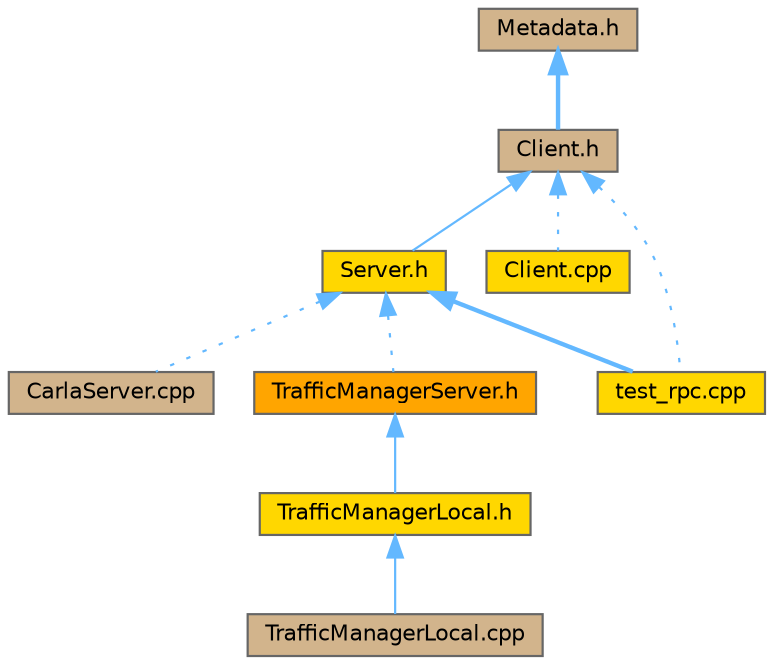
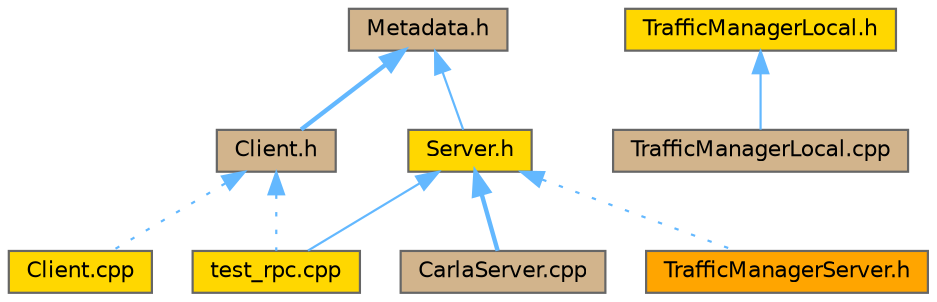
(462, 218) -> (453, 101)
(543, 336) -> (364, 217)
(238, 337) -> (490, 222)
(395, 465) -> none
